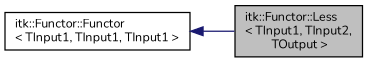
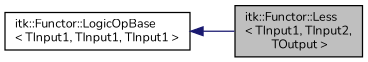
(98, 31) -> (98, 31)
